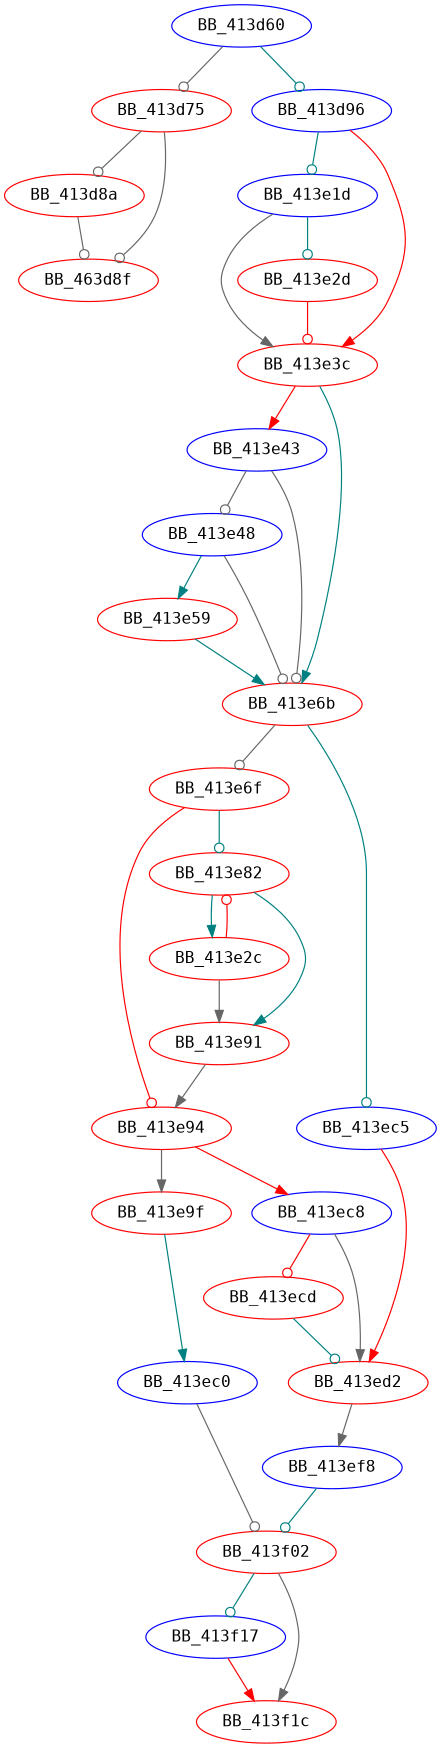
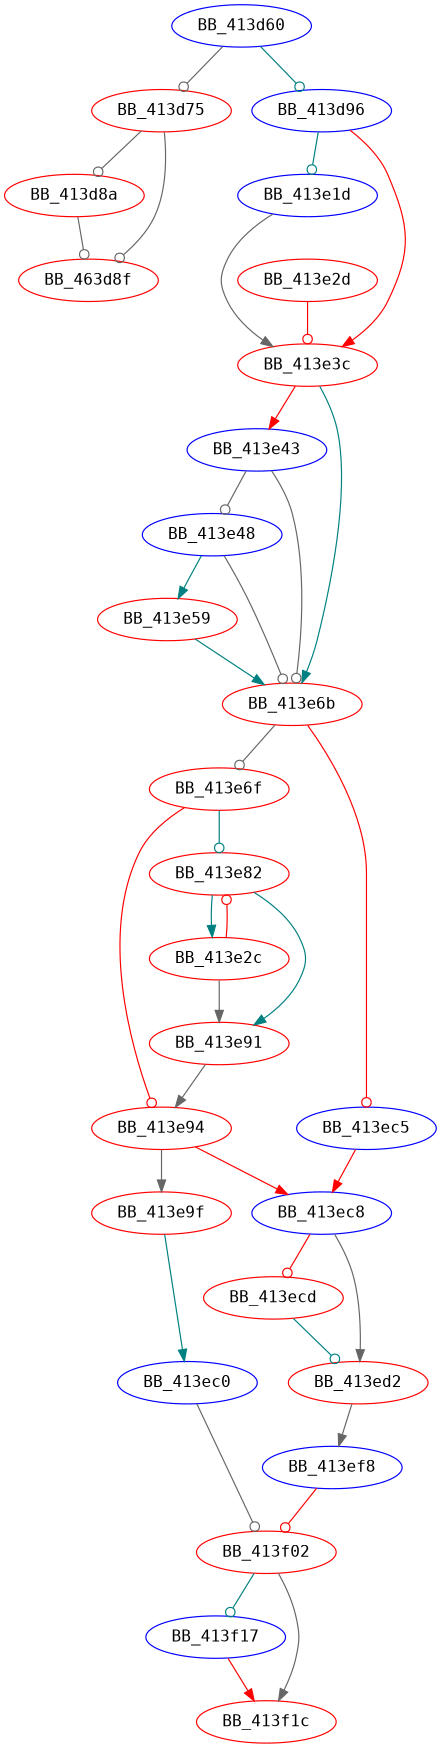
(308, 233) -> none
(366, 905) -> (366, 905)
(405, 1250) -> (347, 1165)
(302, 1506) -> (302, 1506)
